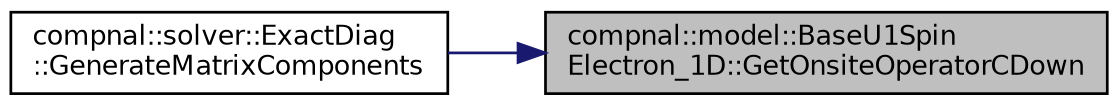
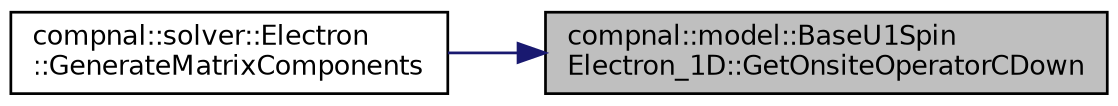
(229, 53) -> (229, 53)
